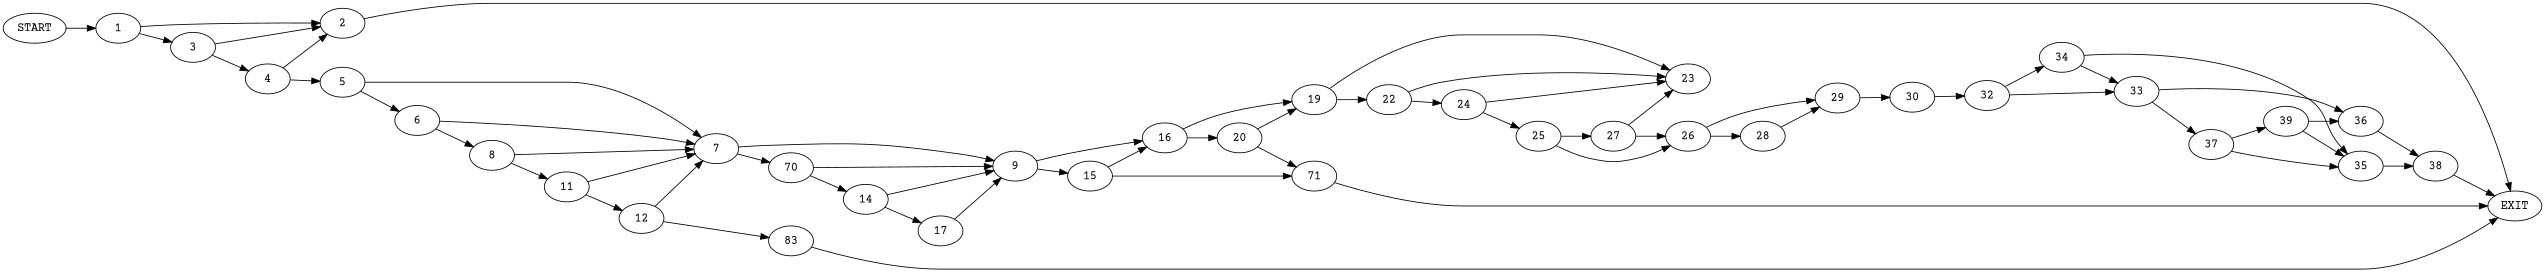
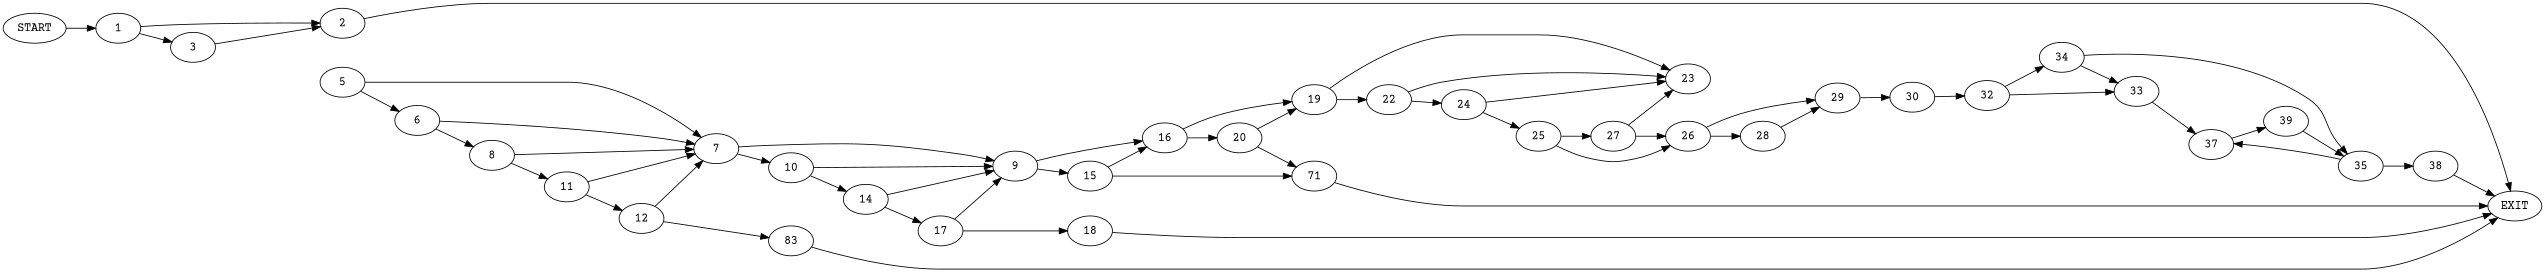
(268, 79) -> none
(2361, 121) -> none
(2280, 160) -> (2292, 151)
(791, 168) -> (791, 168)
none -> (1090, 231)
